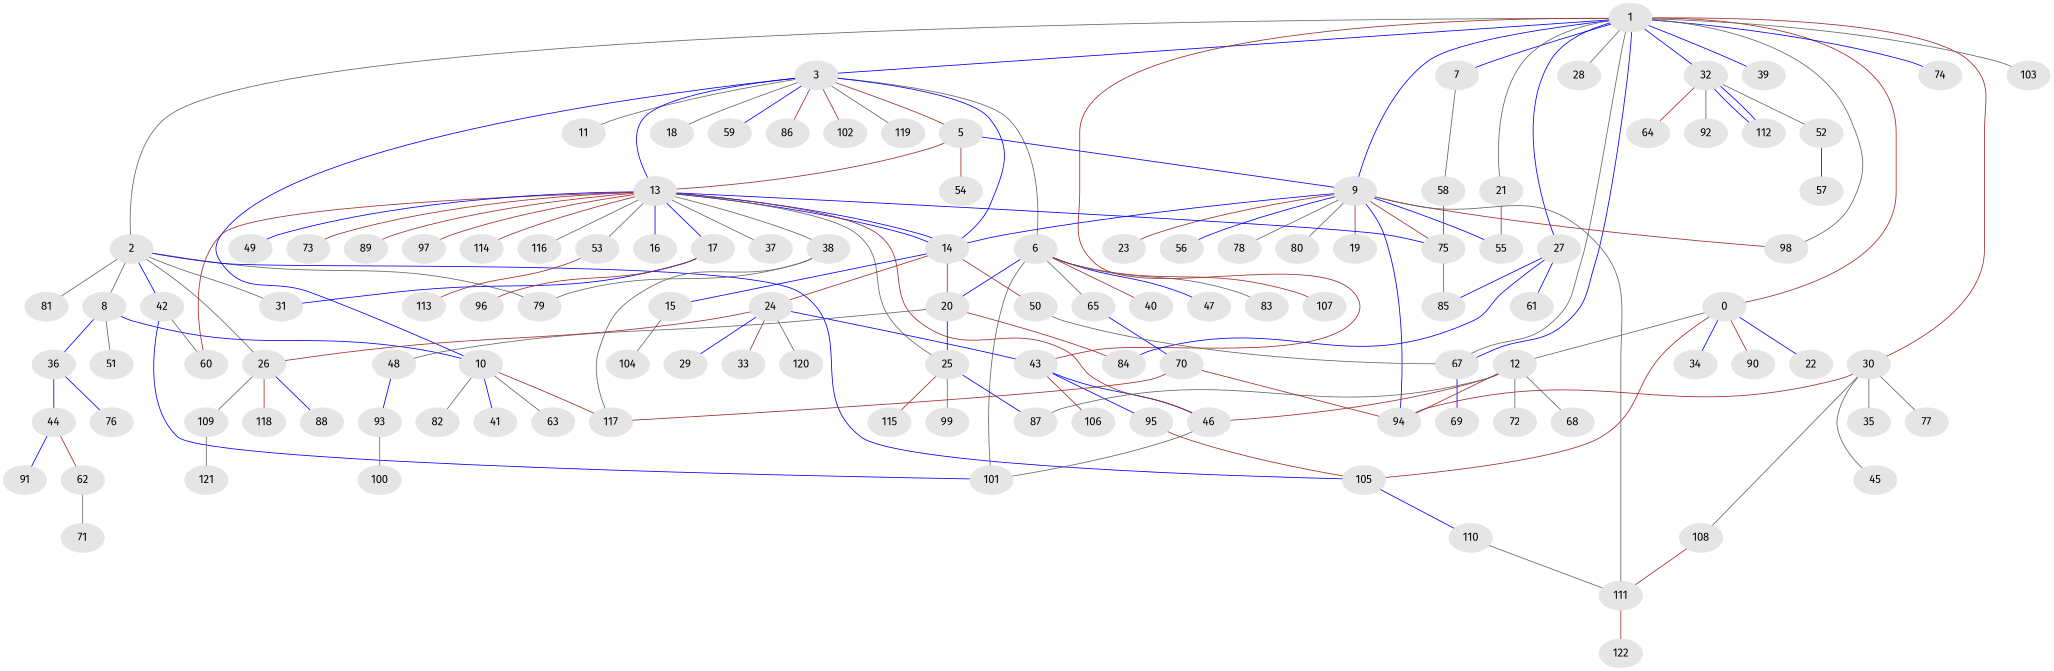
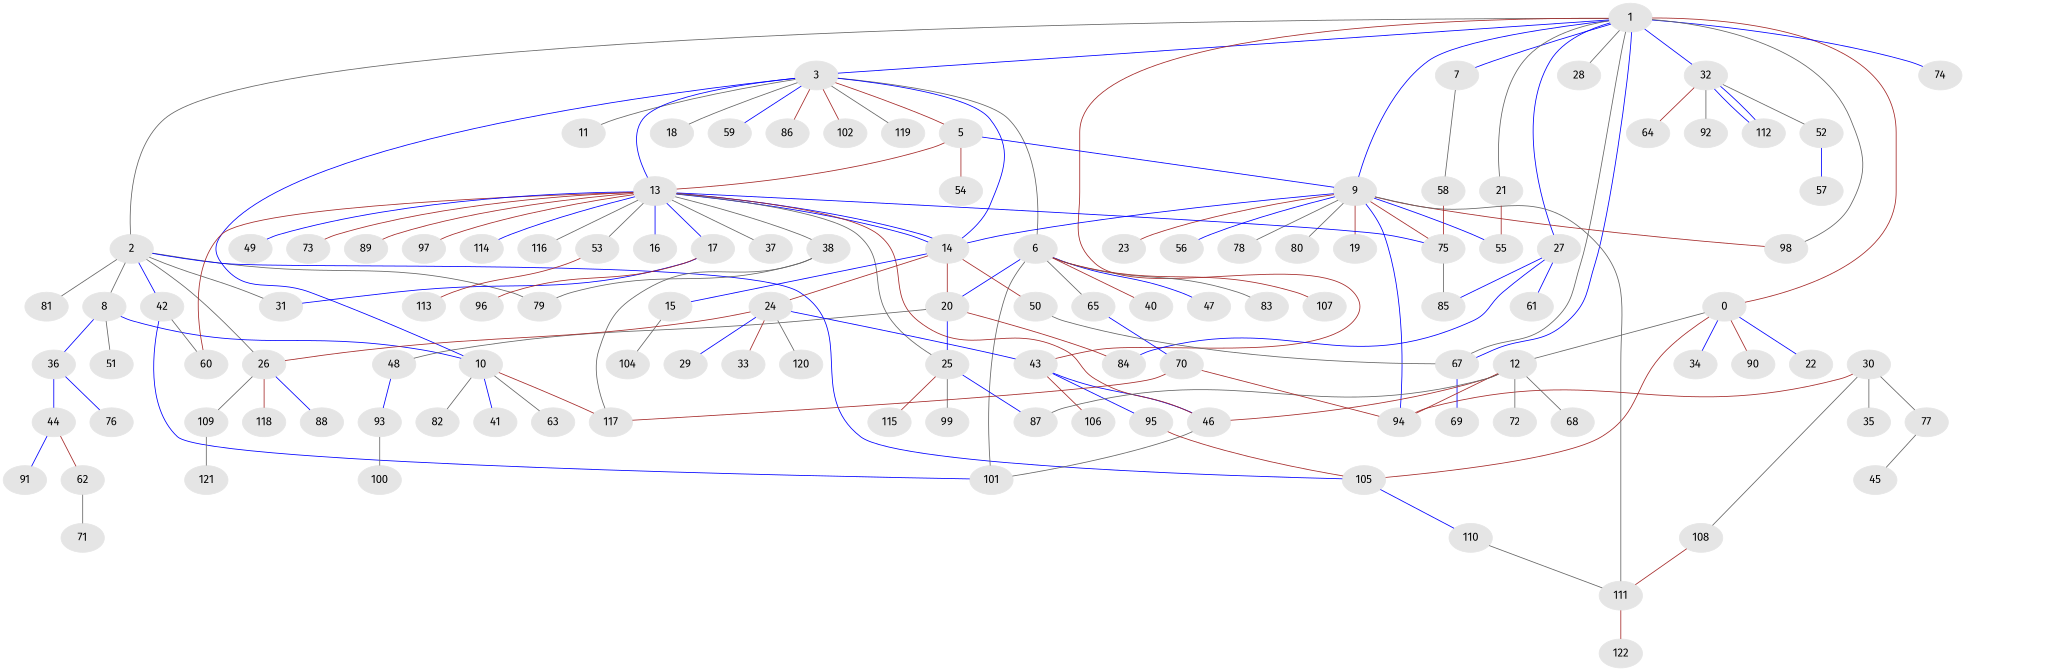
(1977, 69) -> none
(1764, 75) -> none
(2029, 75) -> none
(566, 216) -> (566, 216)
(1837, 424) -> (1901, 451)
